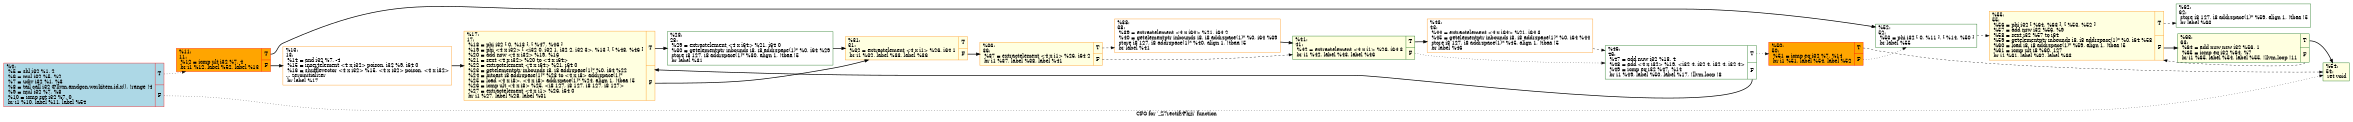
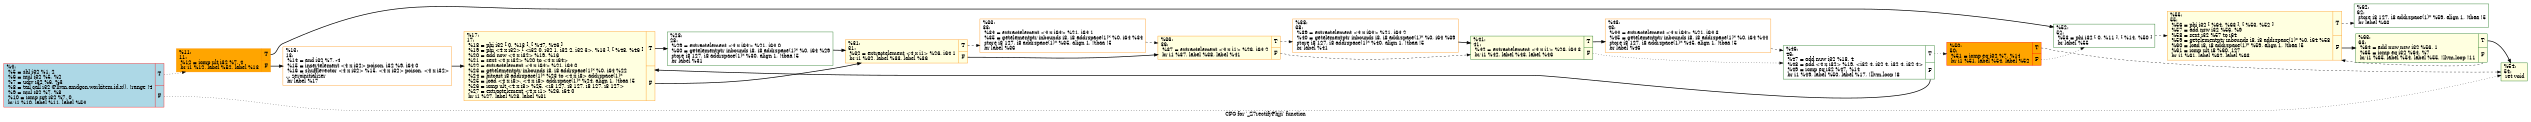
none -> (1063, 36)
(223, 60) -> (223, 60)
(35, 82) -> (35, 83)
